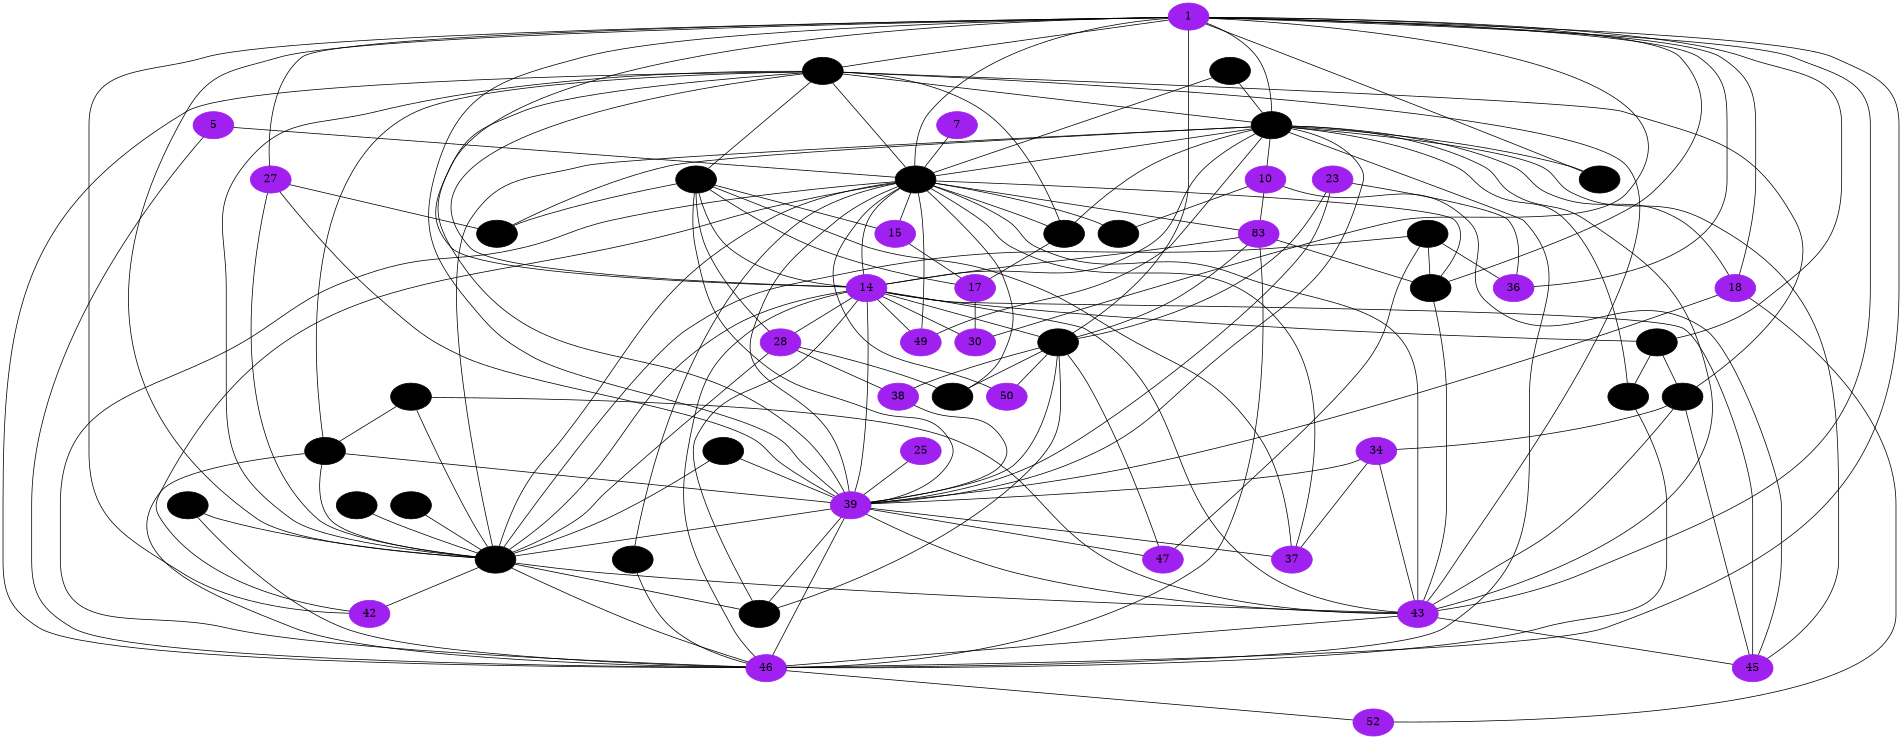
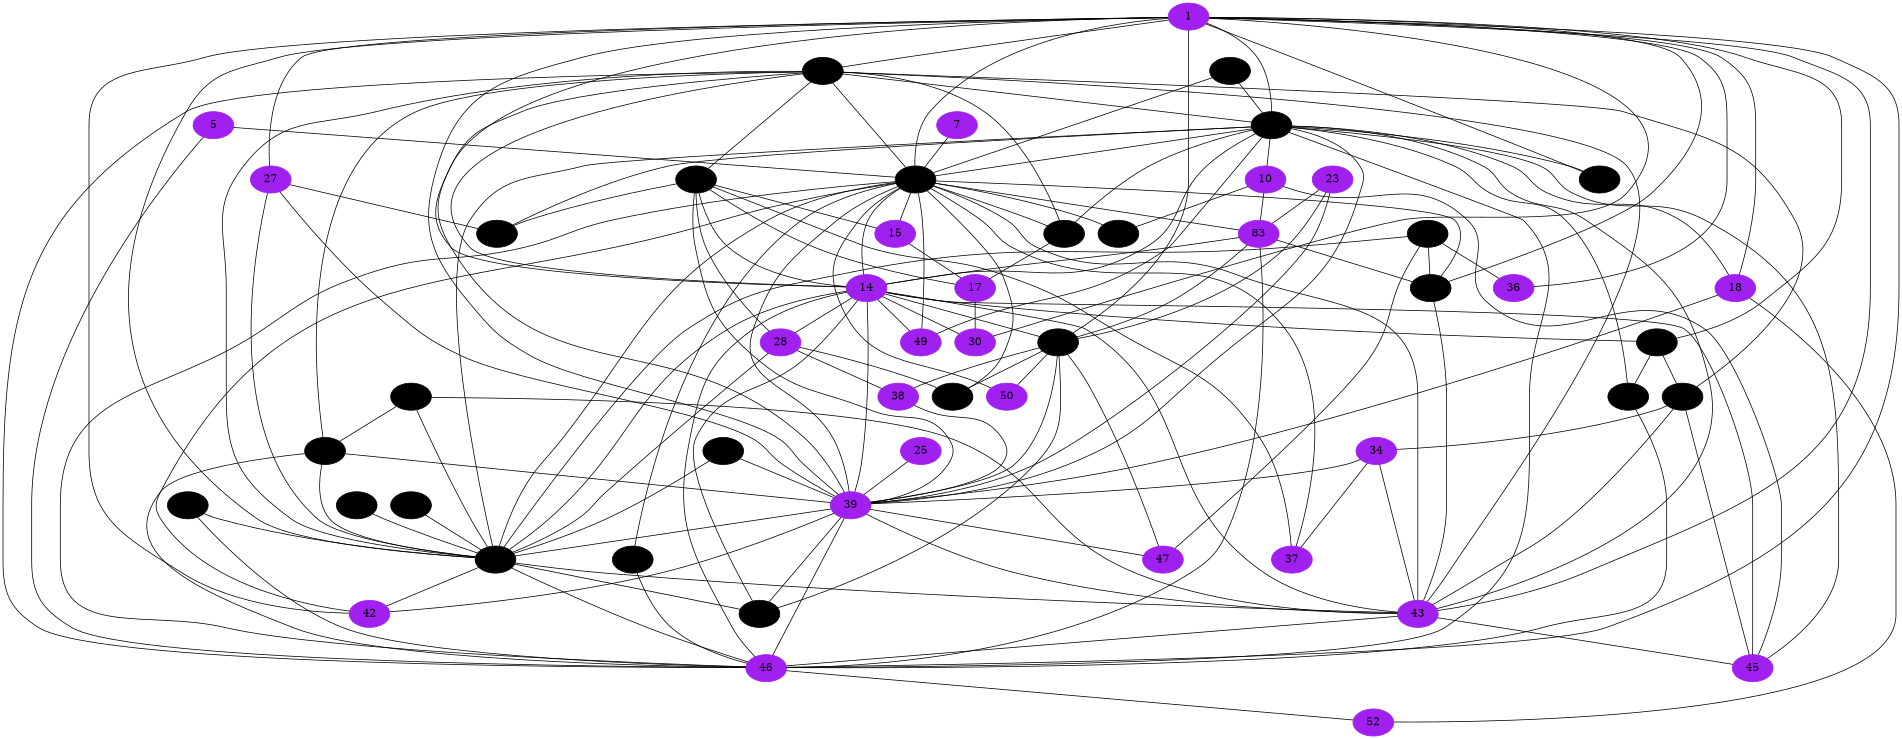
(1459, 204) -> (1296, 207)
(1061, 531) -> (628, 580)
